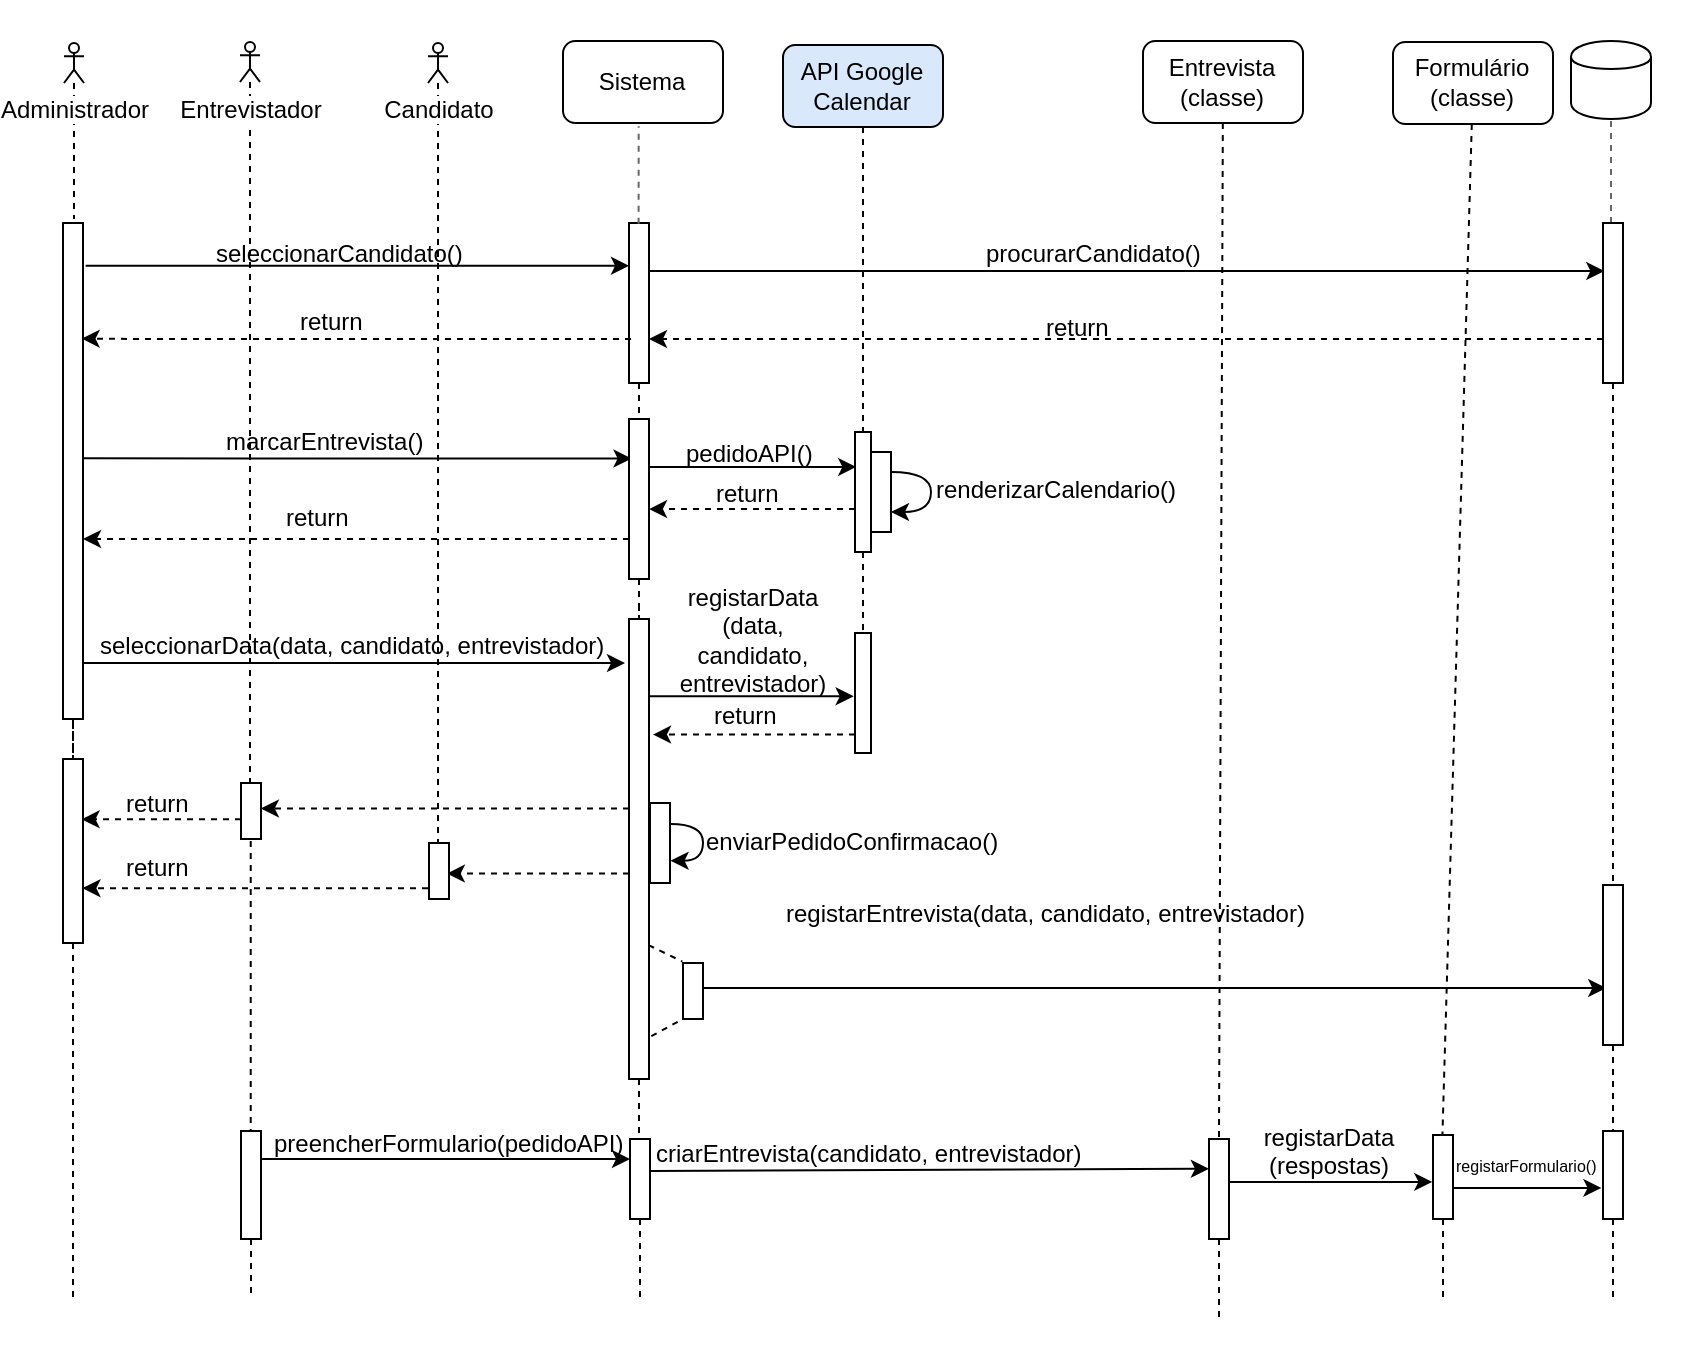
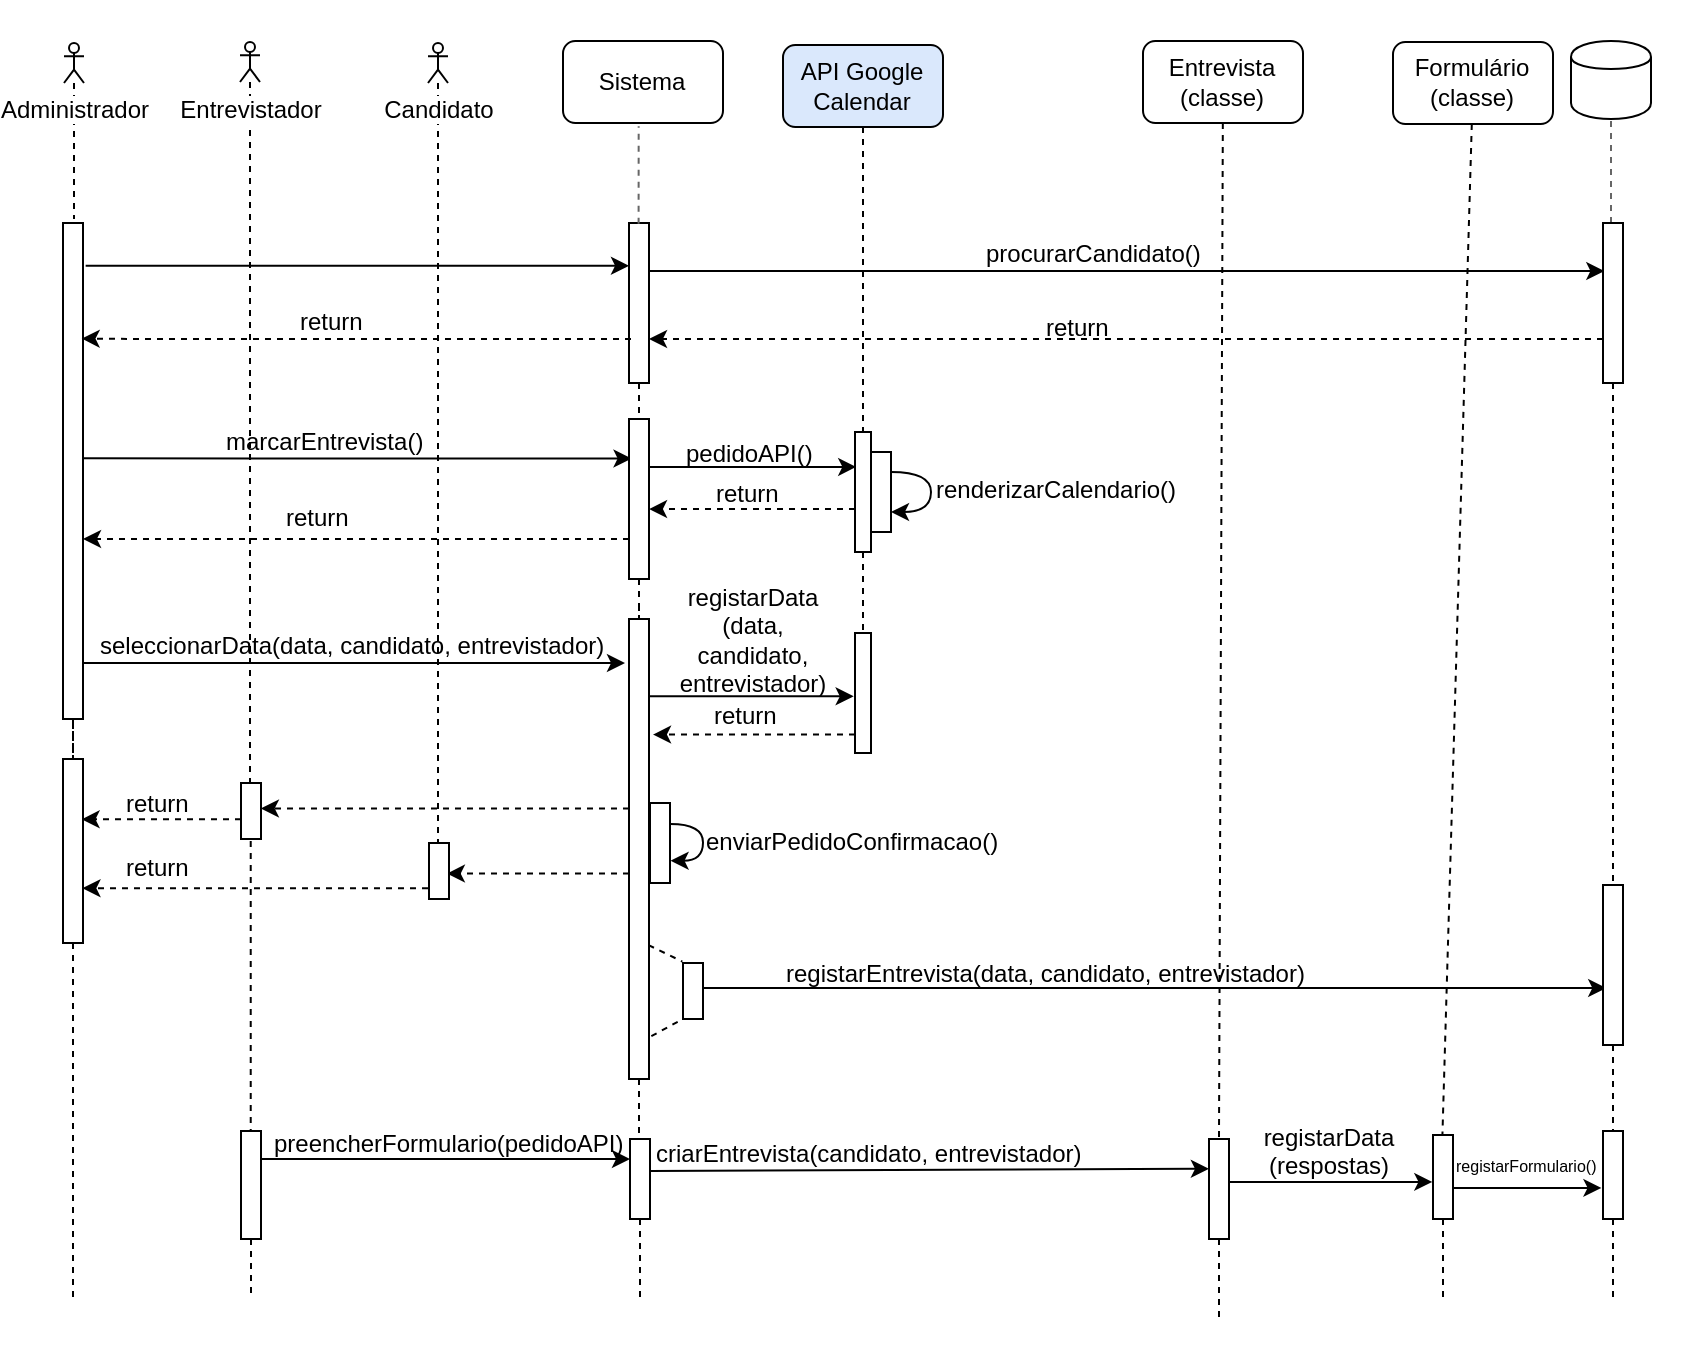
(353, 255) -> none
(1053, 915) -> (1053, 975)
